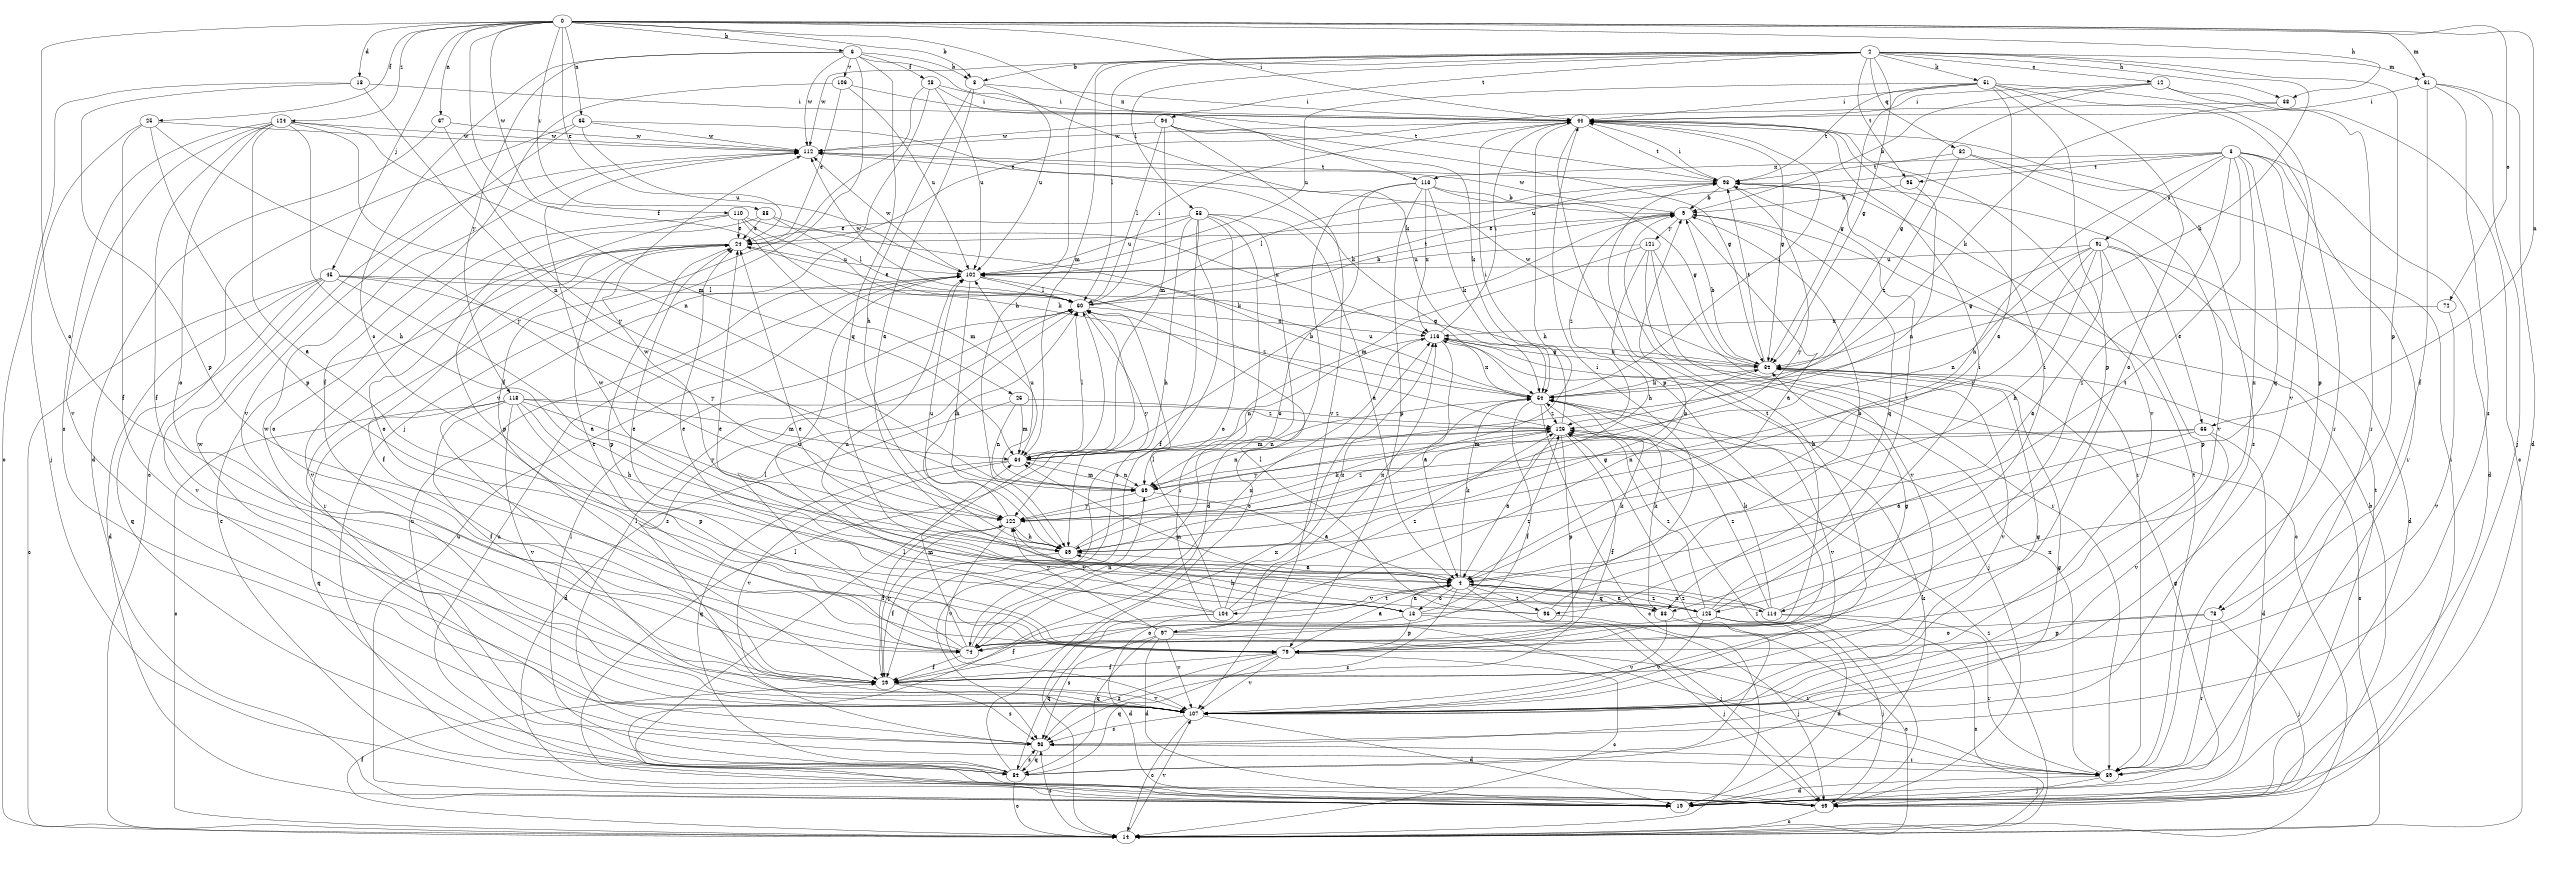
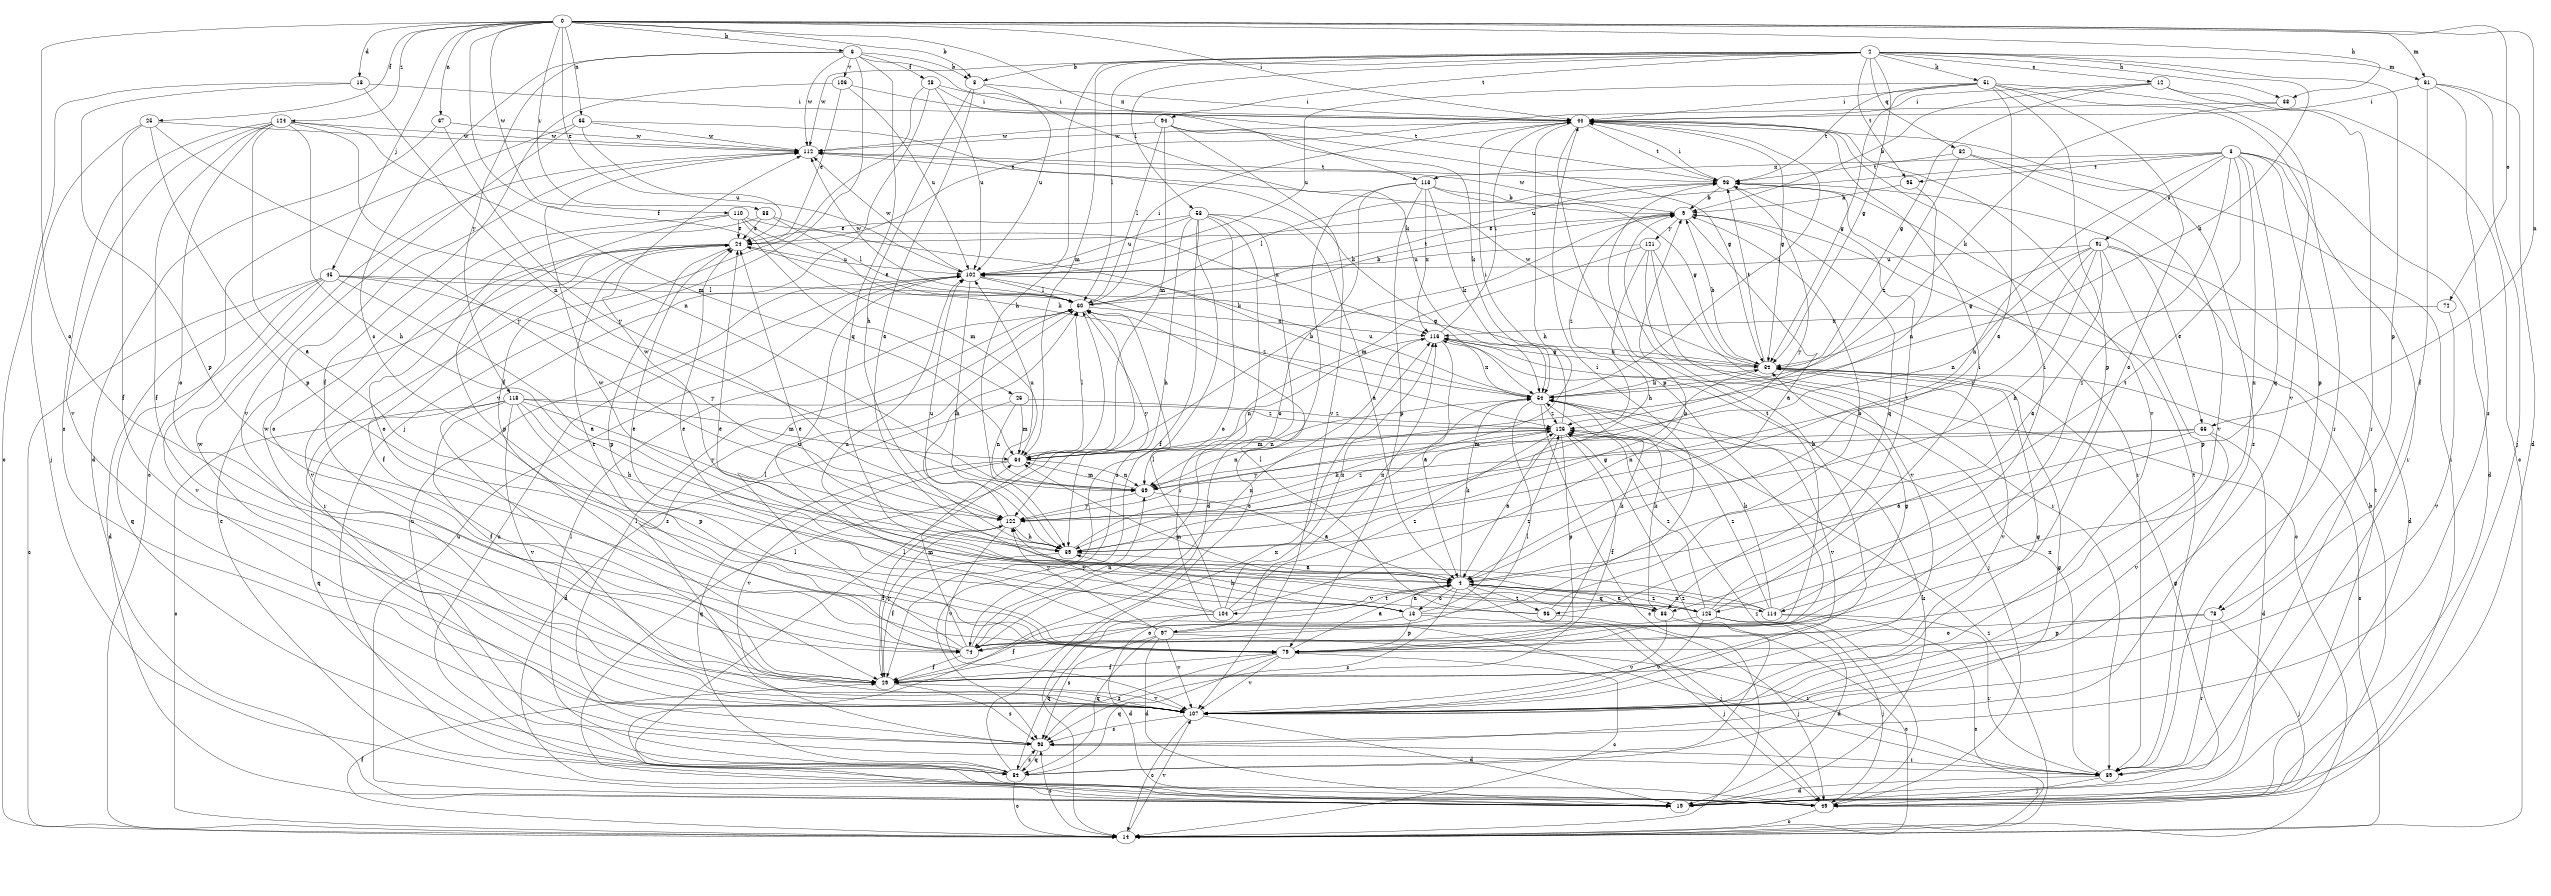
(1528, 537) -> (1528, 537)
